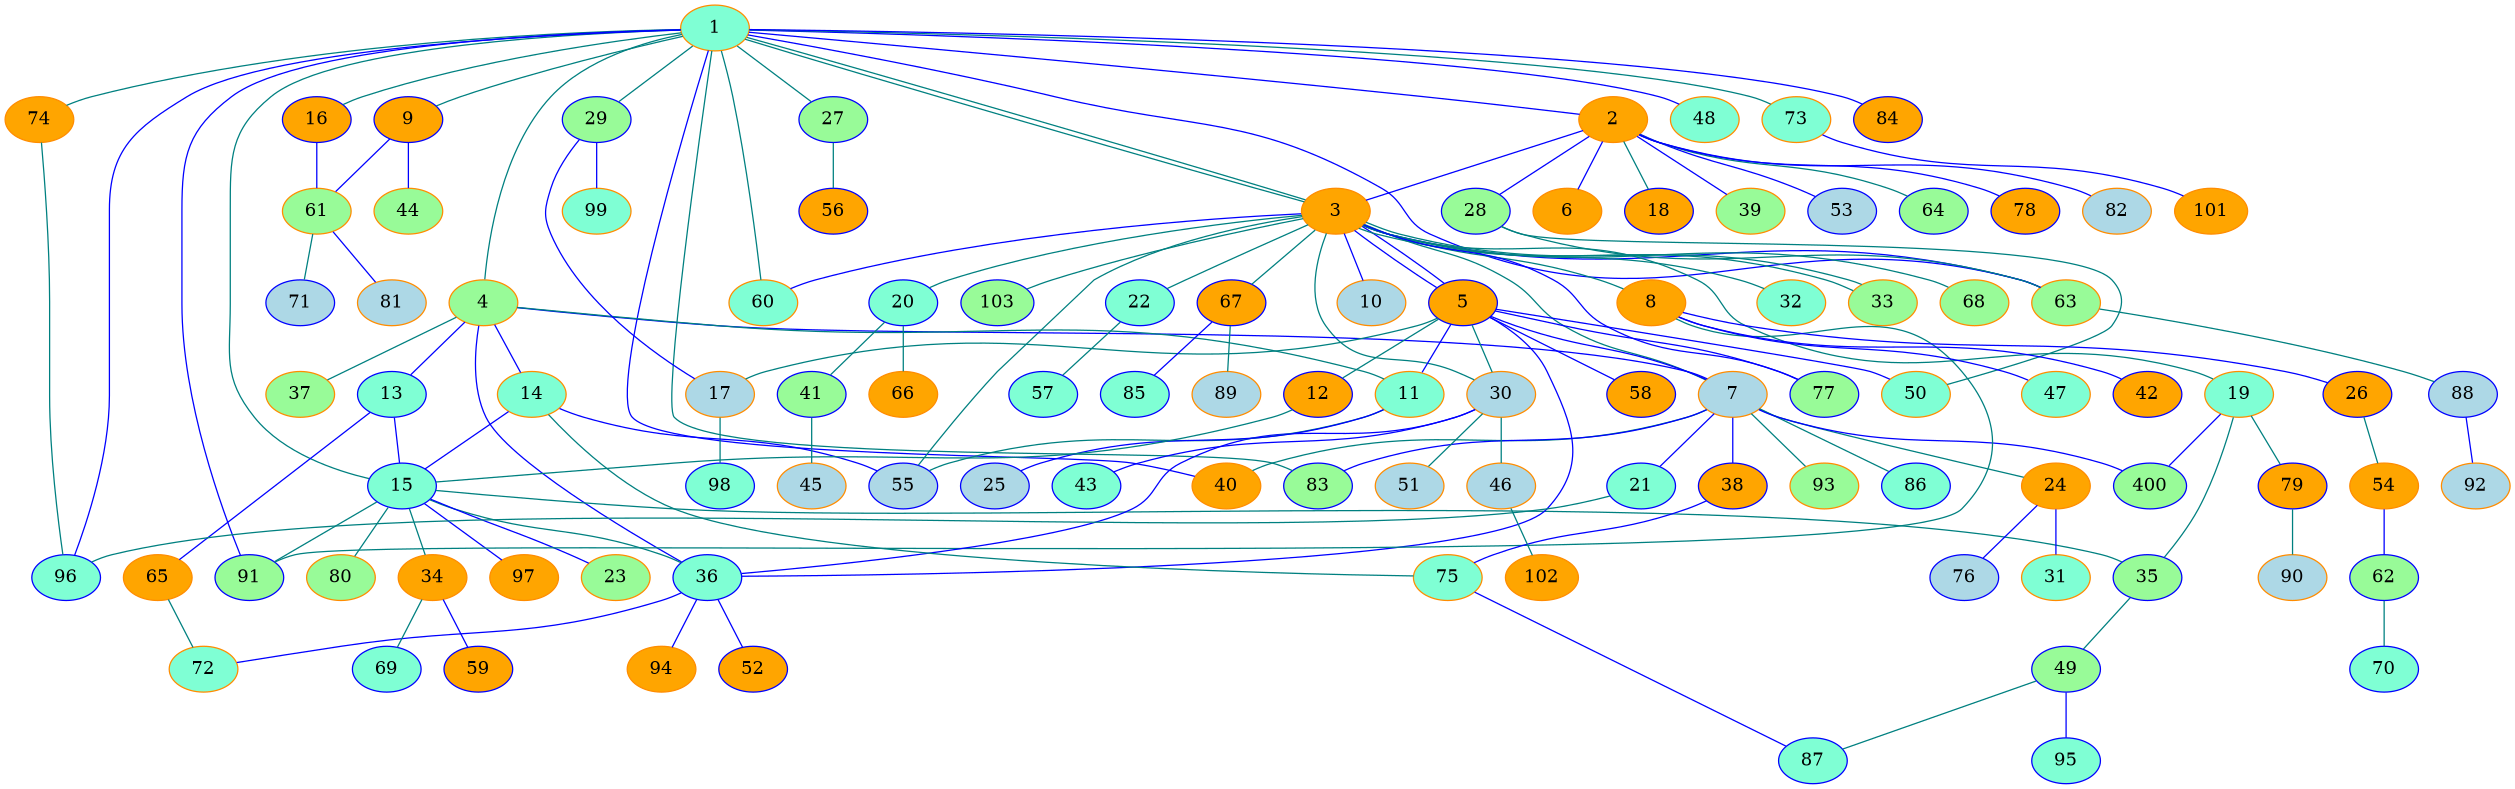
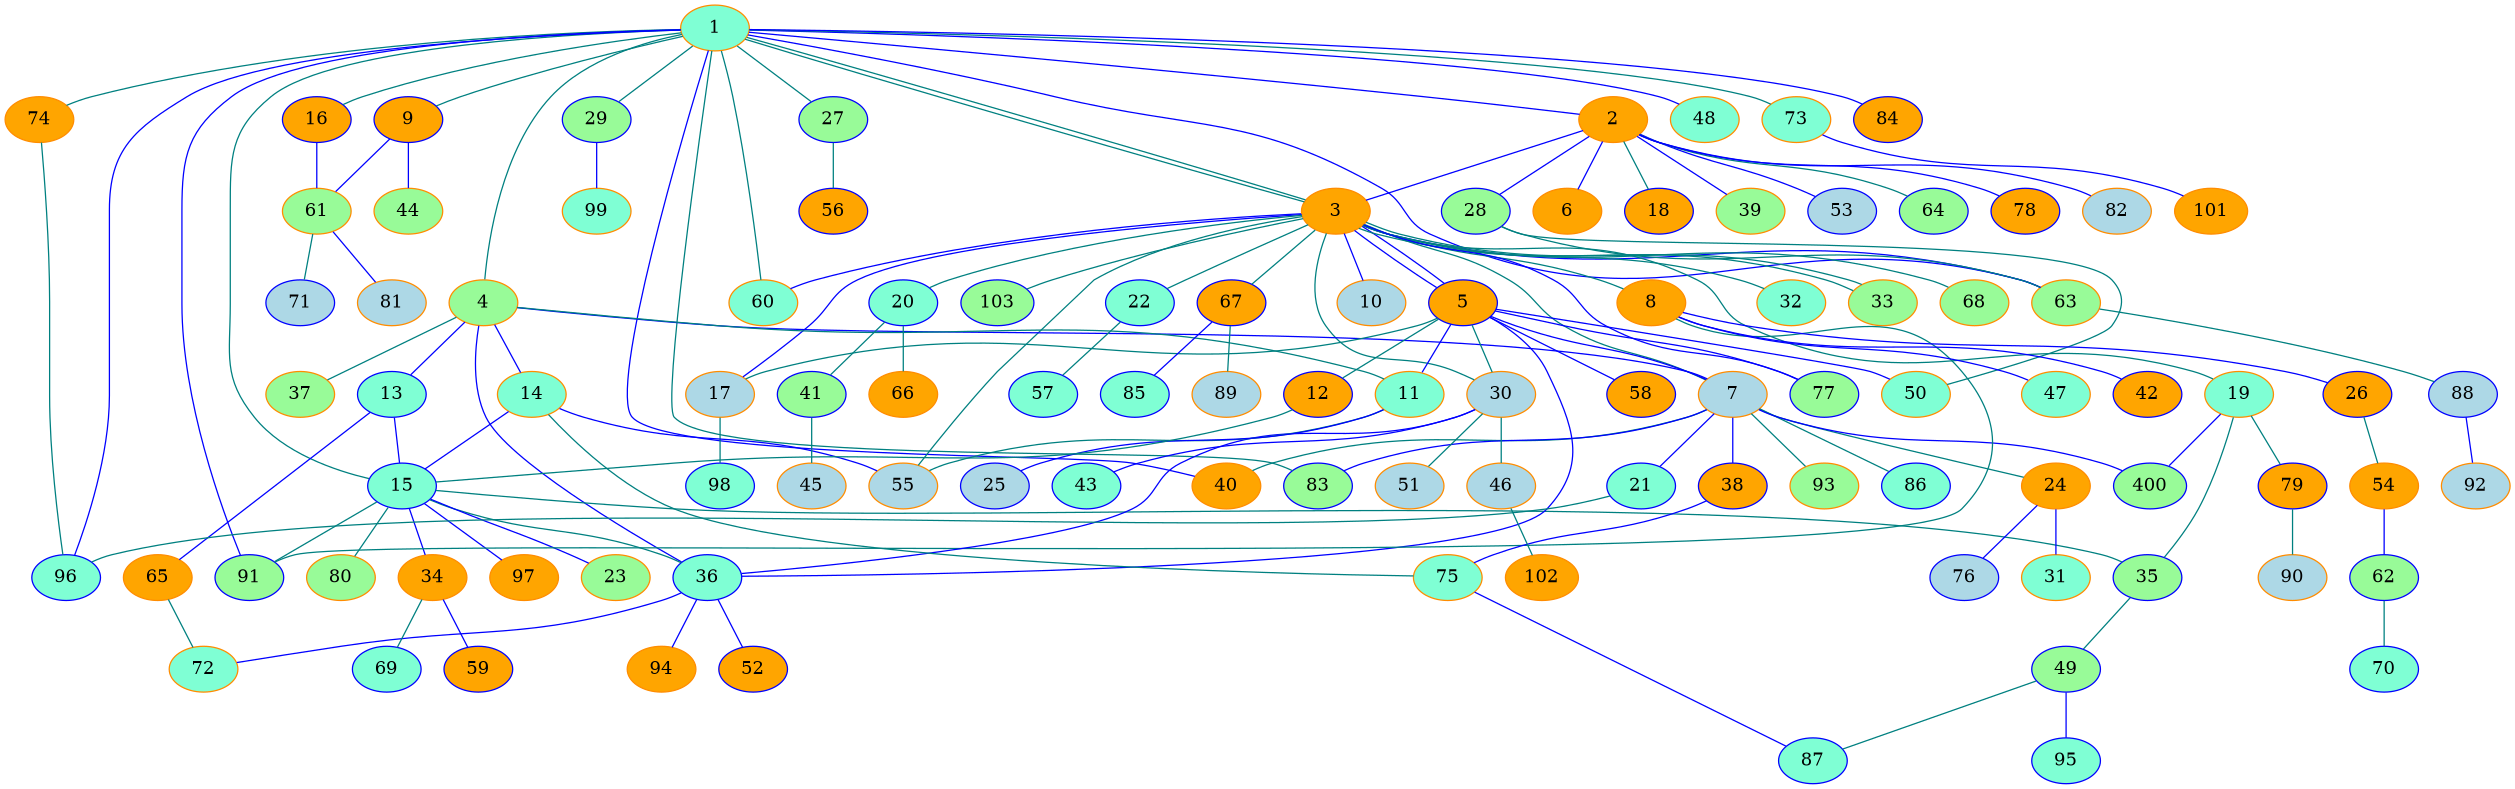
(578, 278) -> (871, 275)
(903, 486) -> (903, 486)
(417, 532) -> (417, 532)
